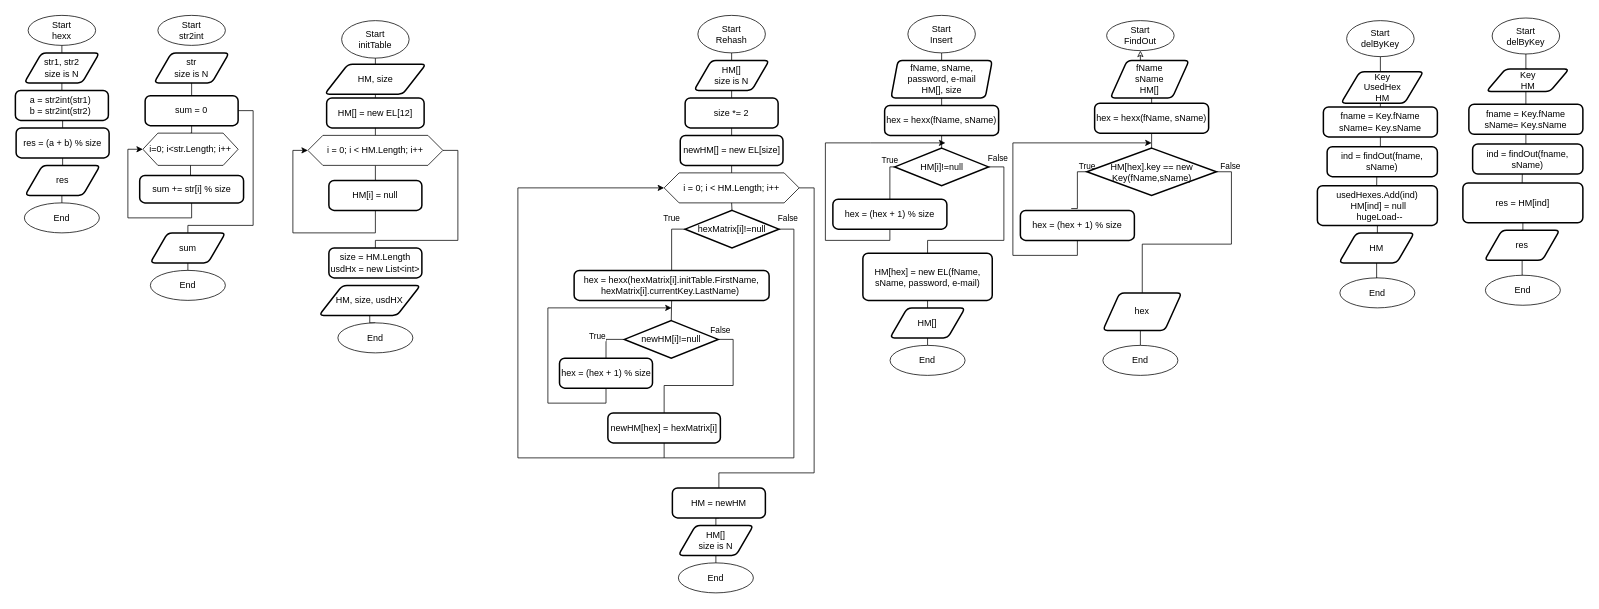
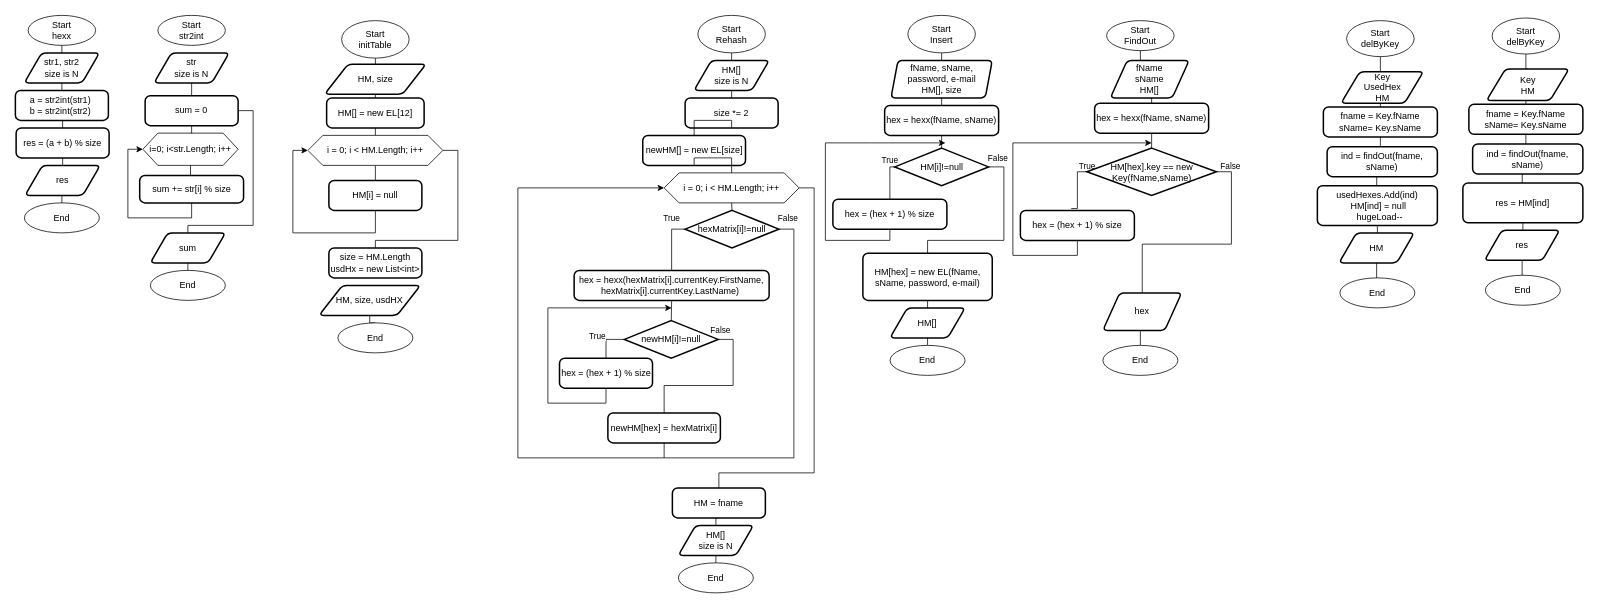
(1140, 57) -> (1140, 55)
(1528, 80) -> (1528, 85)
(732, 150) -> (694, 150)
(672, 285) -> (672, 285)
(719, 503) -> (719, 503)
